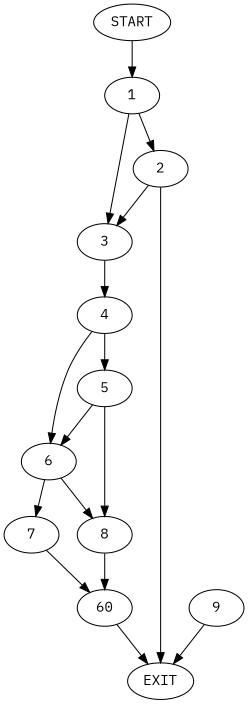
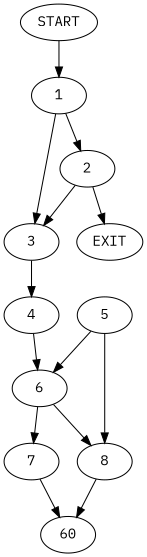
(105, 347) -> none
(217, 608) -> none
(129, 640) -> none
